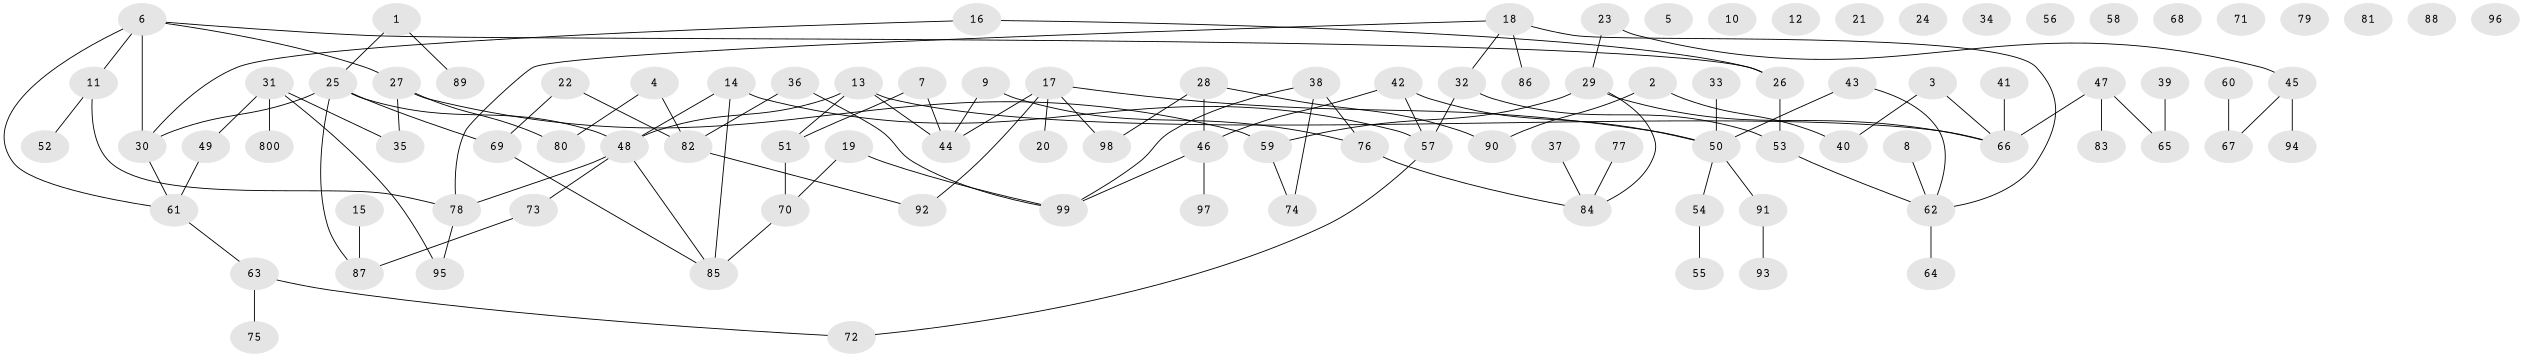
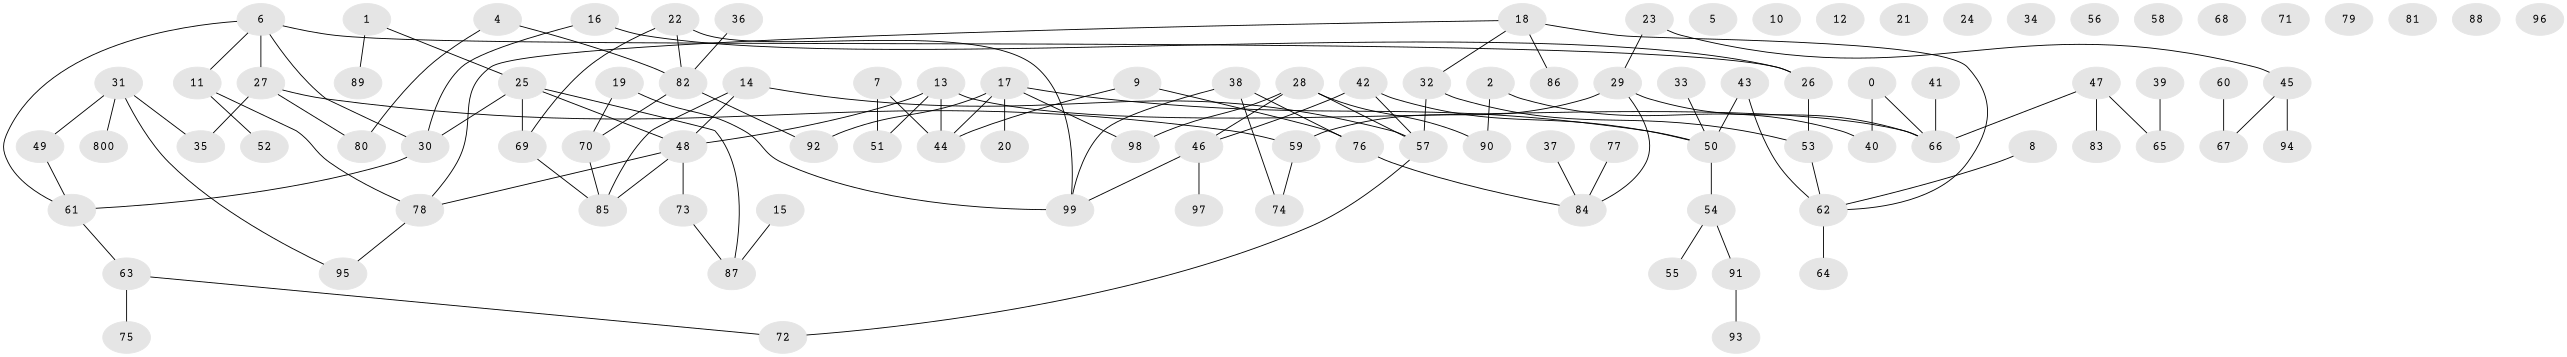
(1933, 83) -> (1872, 83)
none -> (1361, 115)
(919, 165) -> (1017, 57)
(1740, 178) -> (1724, 242)
(785, 179) -> (647, 107)
